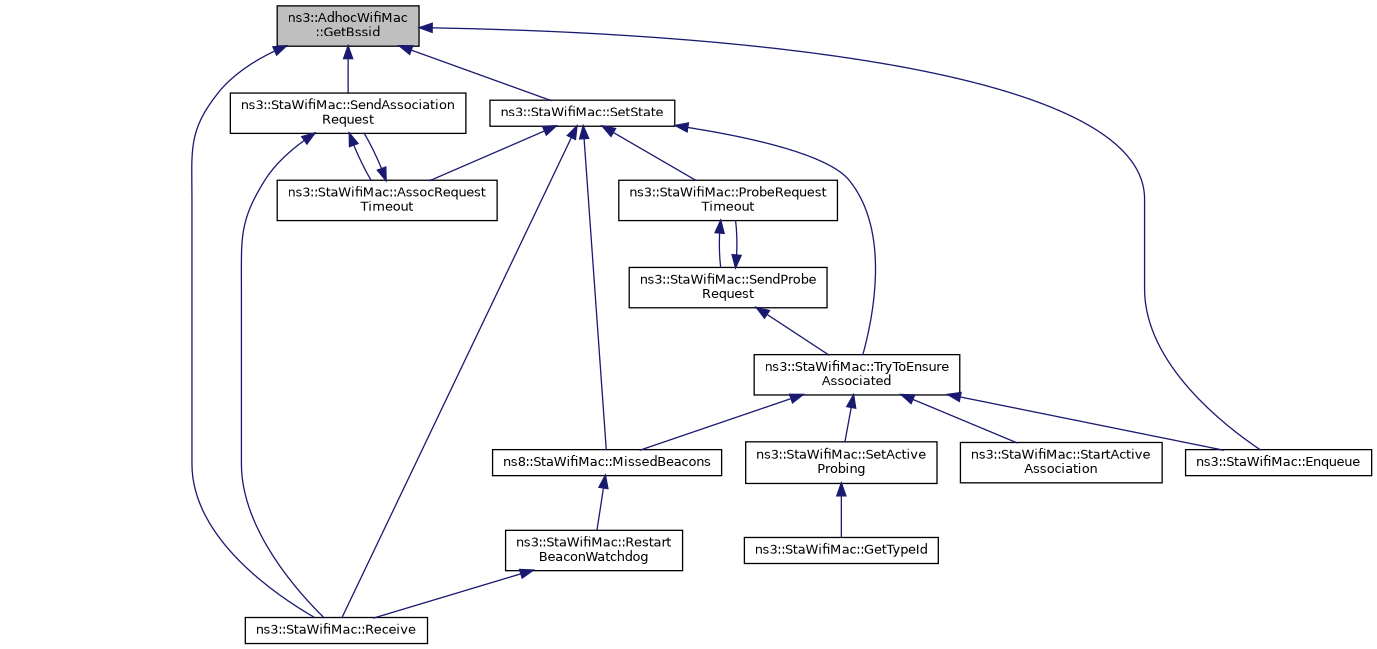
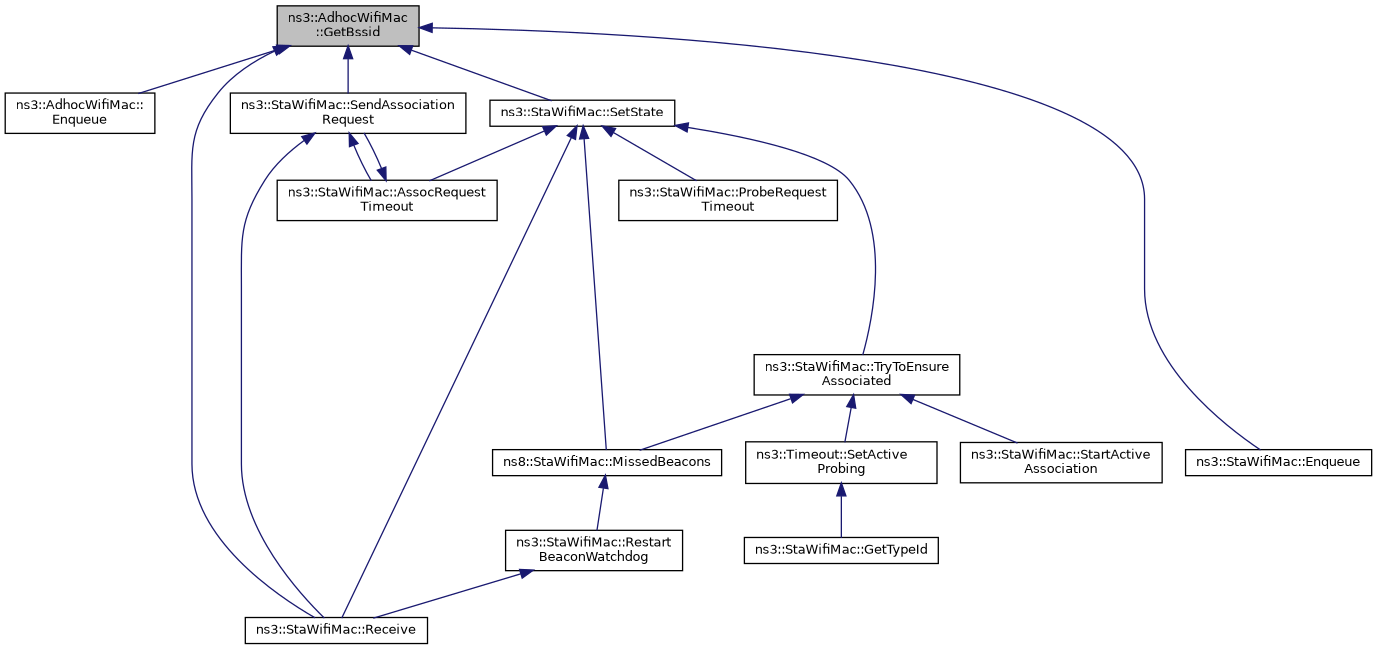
none -> (80, 113)
(728, 288) -> none
(1092, 424) -> none
(841, 463) -> (841, 463)
